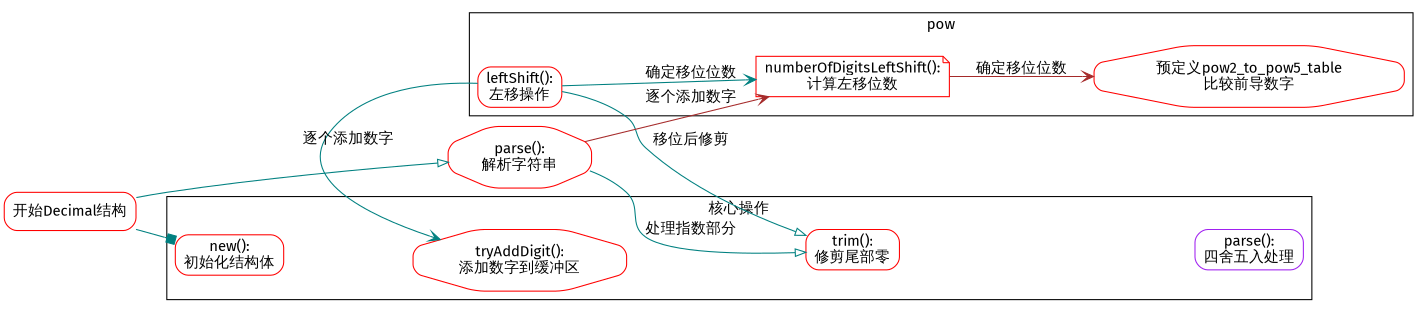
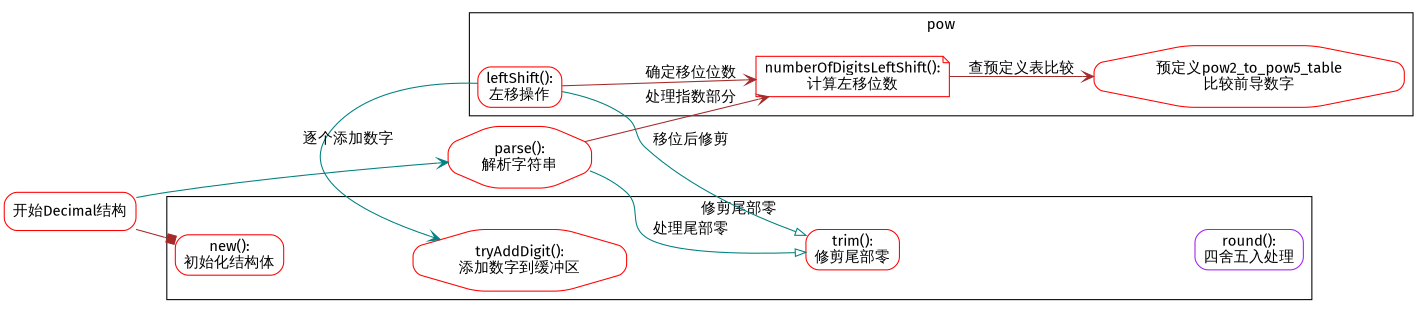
(1022, 69) -> (1022, 69)
(654, 83) -> (654, 83)
(691, 97) -> (691, 97)
(287, 177) -> (287, 177)
(739, 209) -> (739, 209)
(691, 229) -> (691, 229)
(150, 233) -> (150, 233)
(1249, 250) -> (1249, 250)
